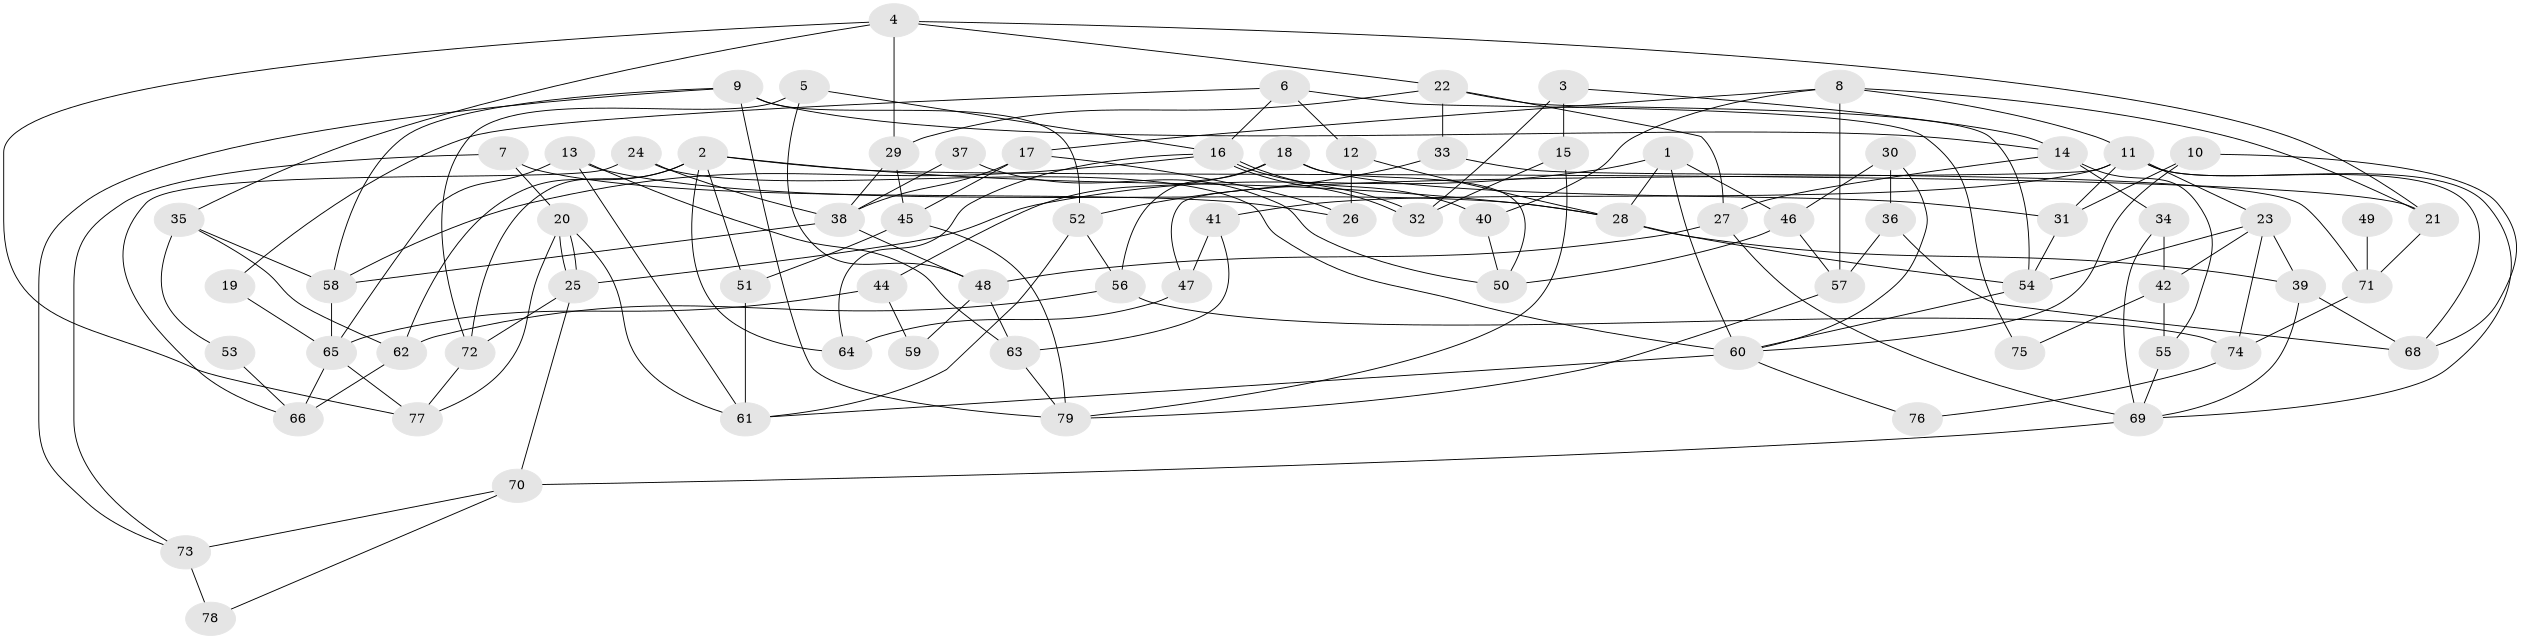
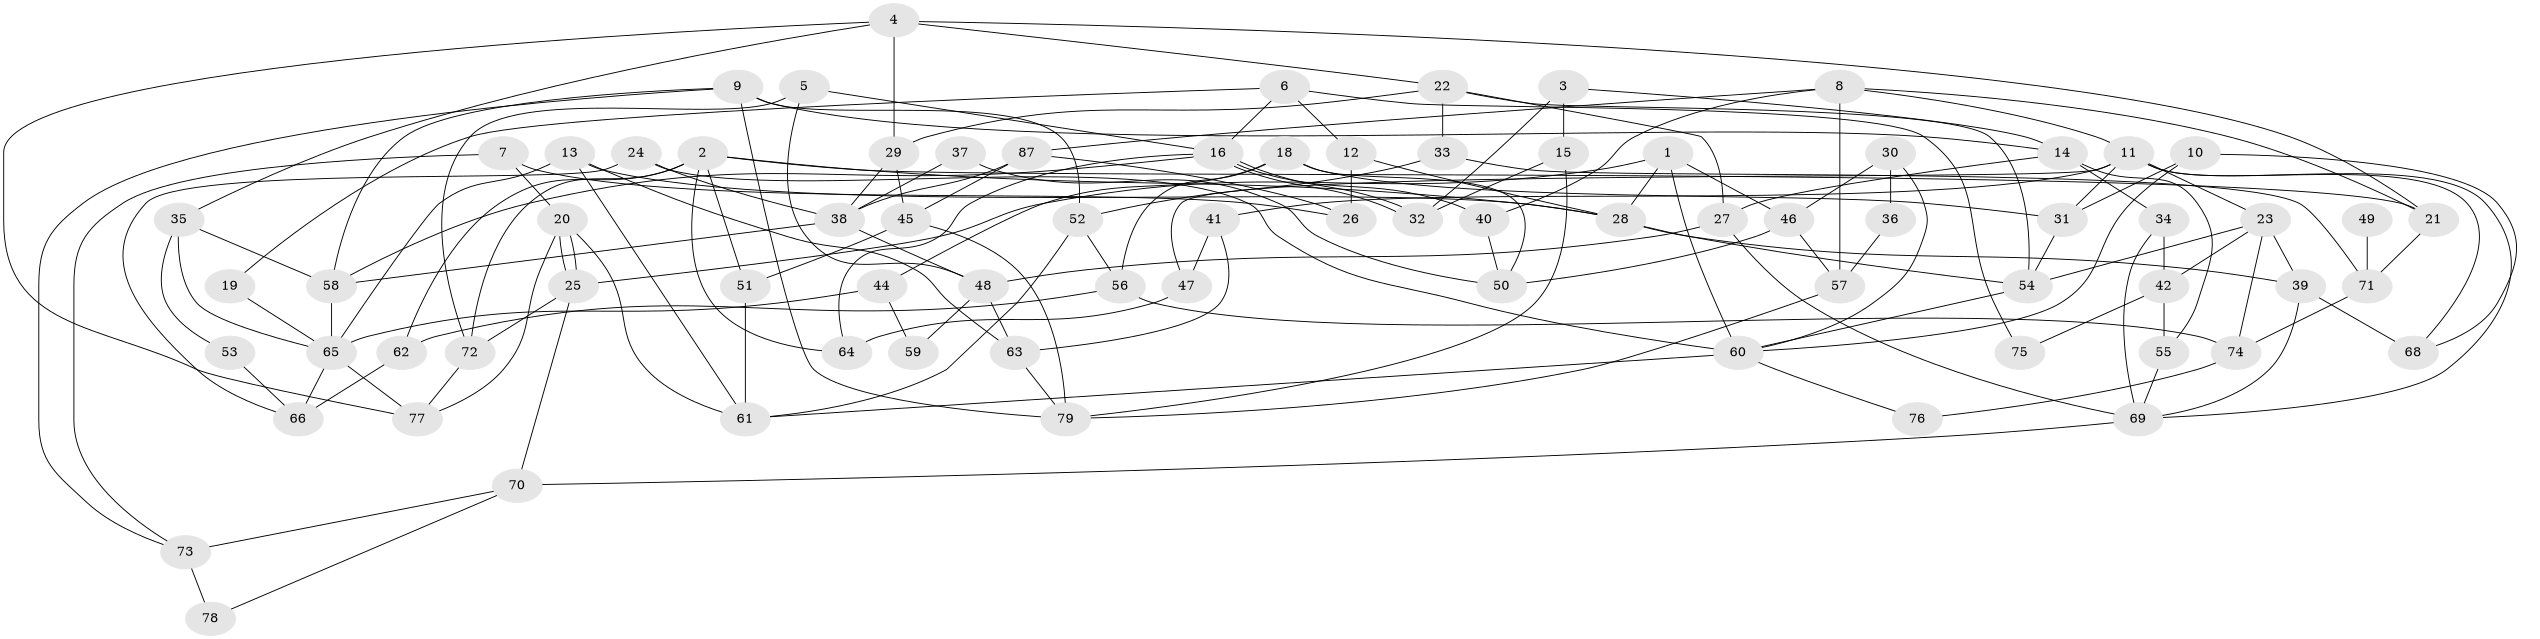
(1027, 153) -> (1027, 153)
(286, 293) -> (218, 317)
(2135, 321) -> none
